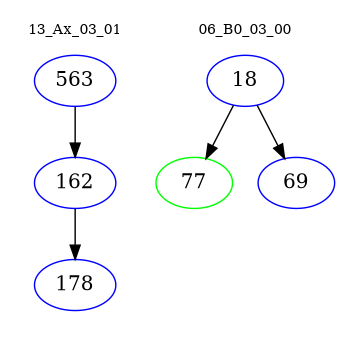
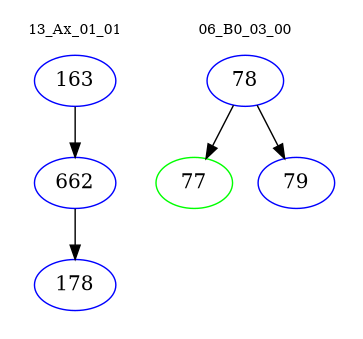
(75, 30) -> (75, 30)
(75, 81) -> (75, 81)
(245, 81) -> (245, 81)
(75, 183) -> (75, 183)
(296, 183) -> (296, 183)
